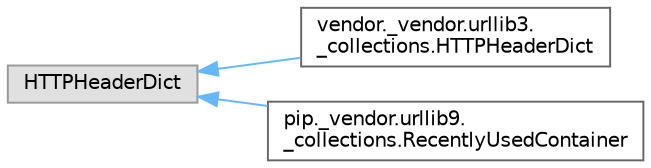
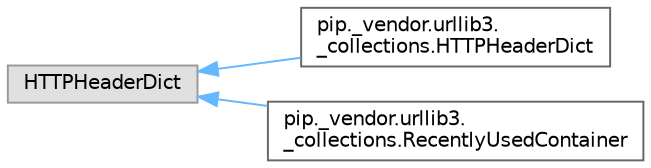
(456, 37) -> (456, 37)
(456, 131) -> (456, 131)
